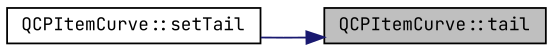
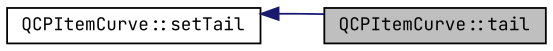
(283, 38) -> (301, 14)
